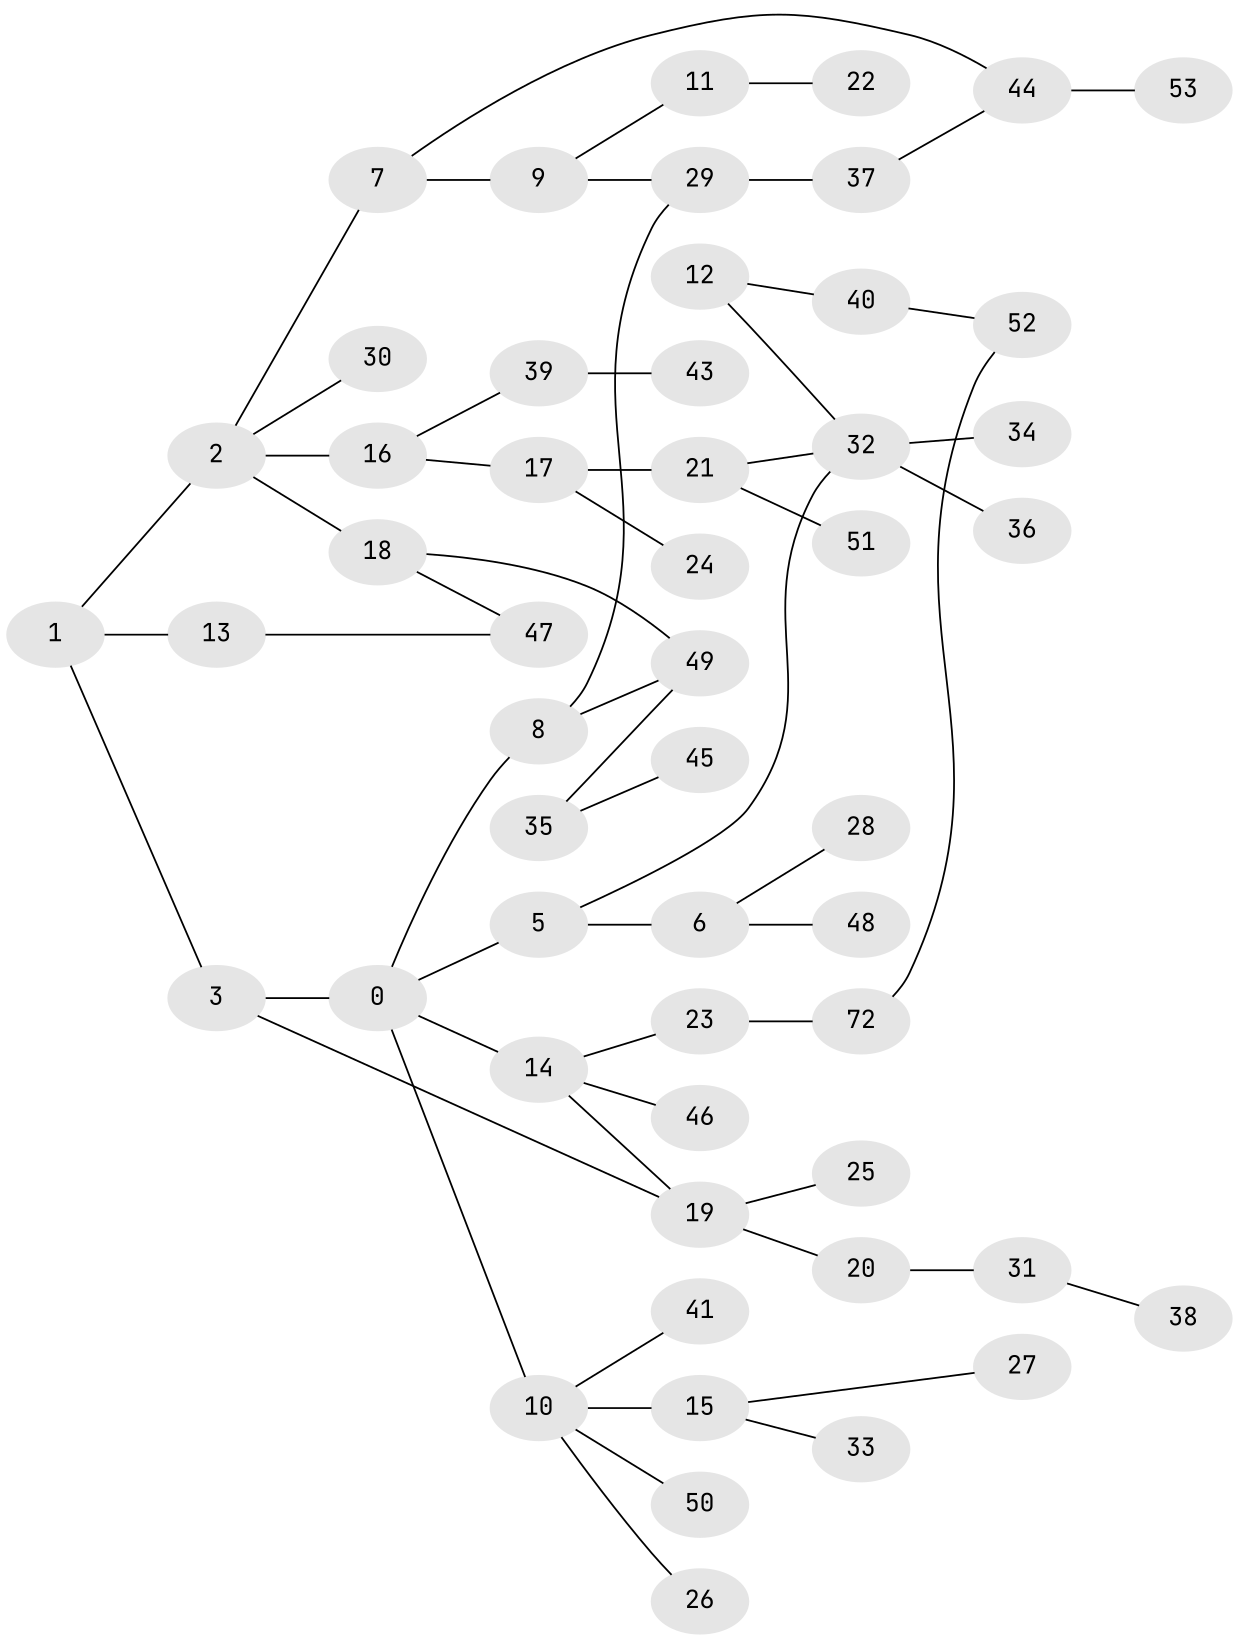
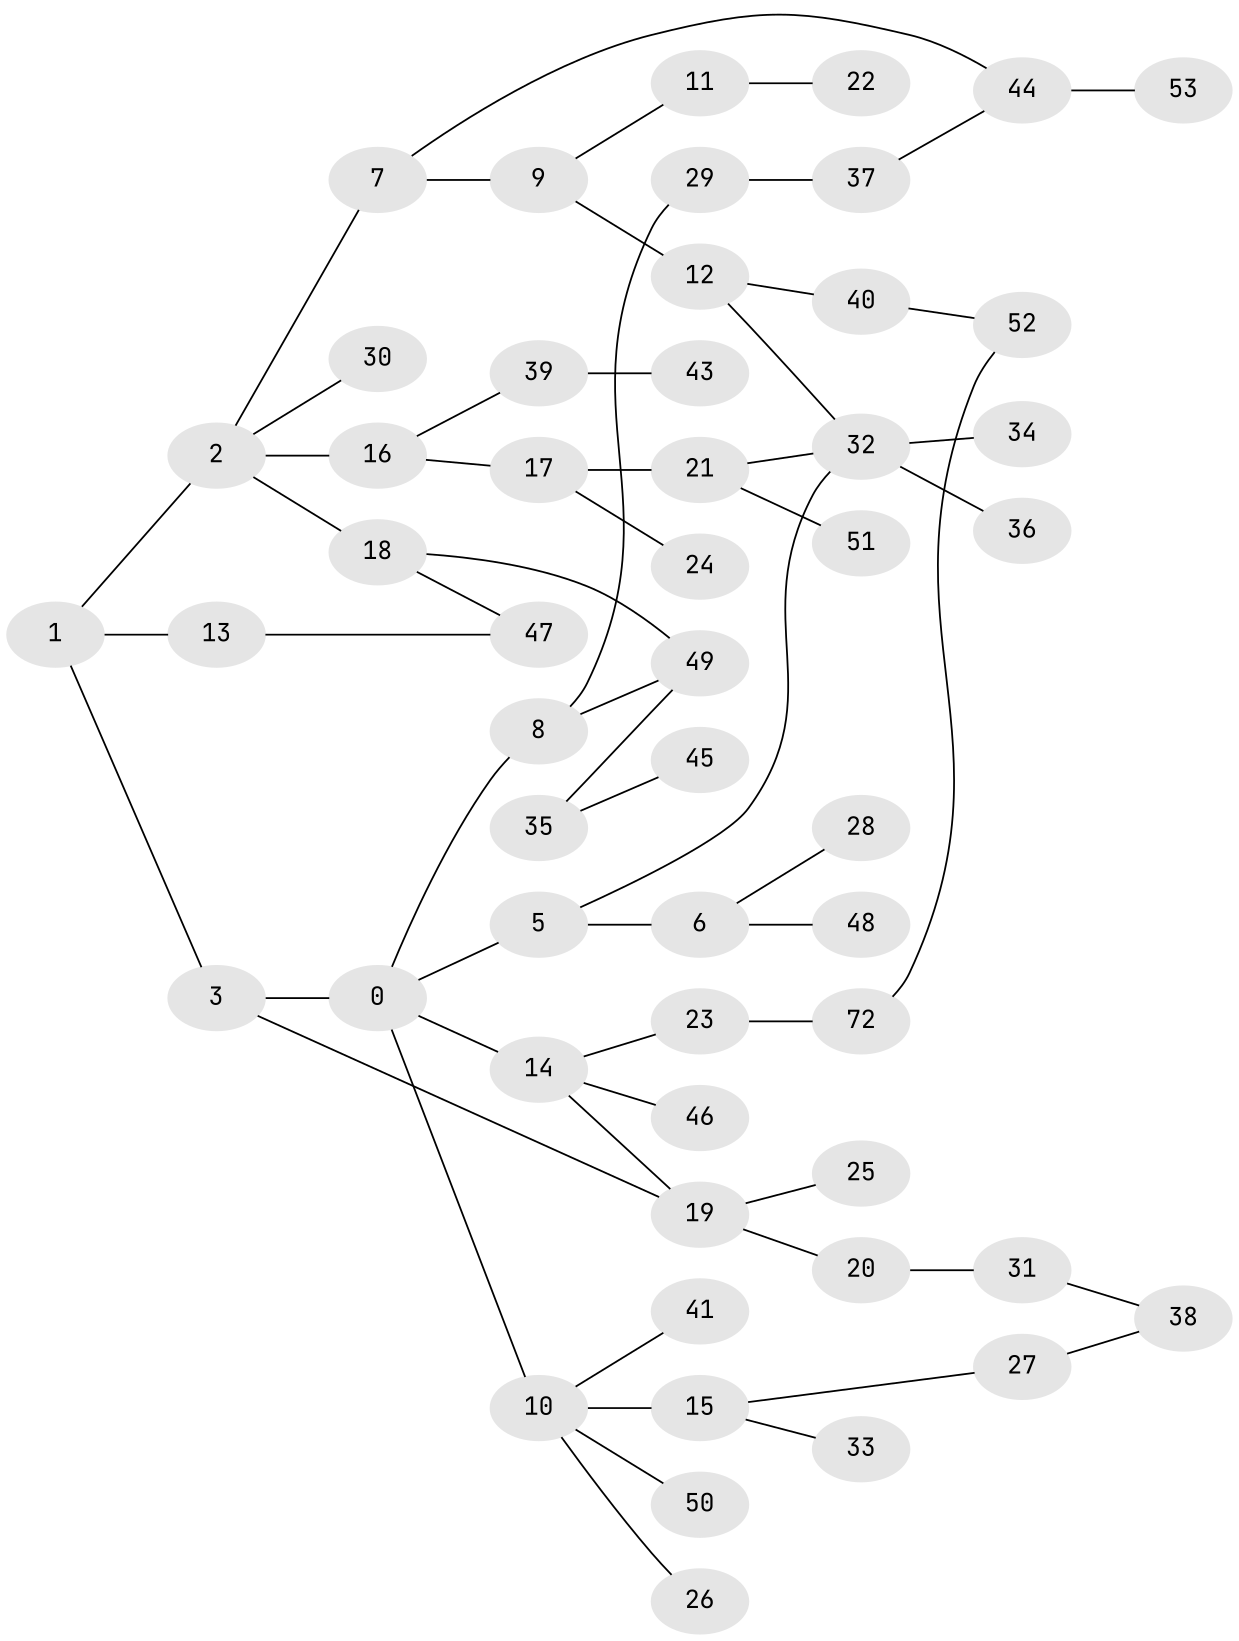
(620, 180) -> (619, 228)
none -> (1103, 1343)
